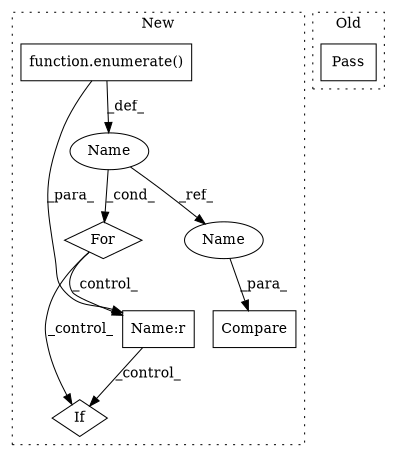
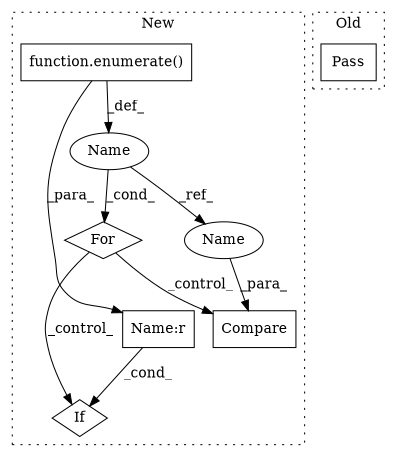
(71, 289) -> (157, 286)
(148, 374) -> (148, 374)
